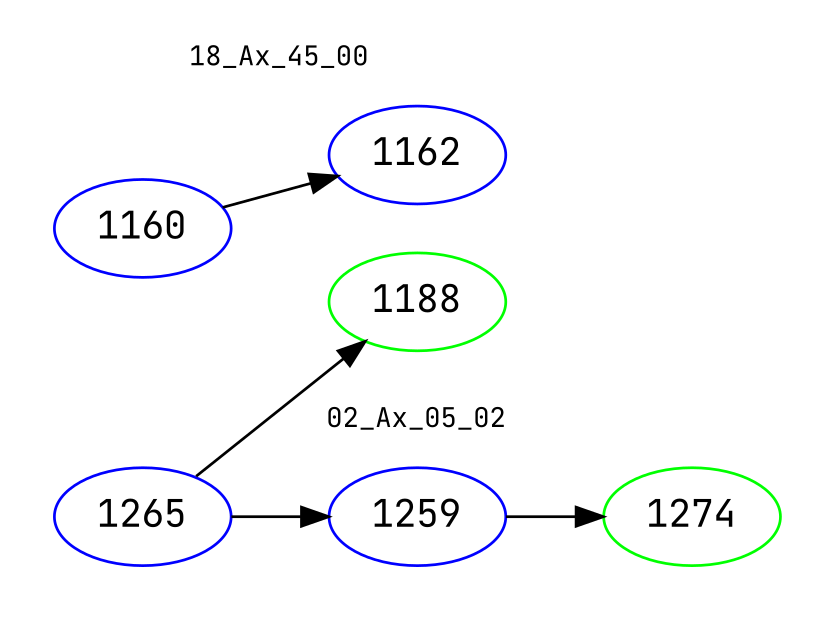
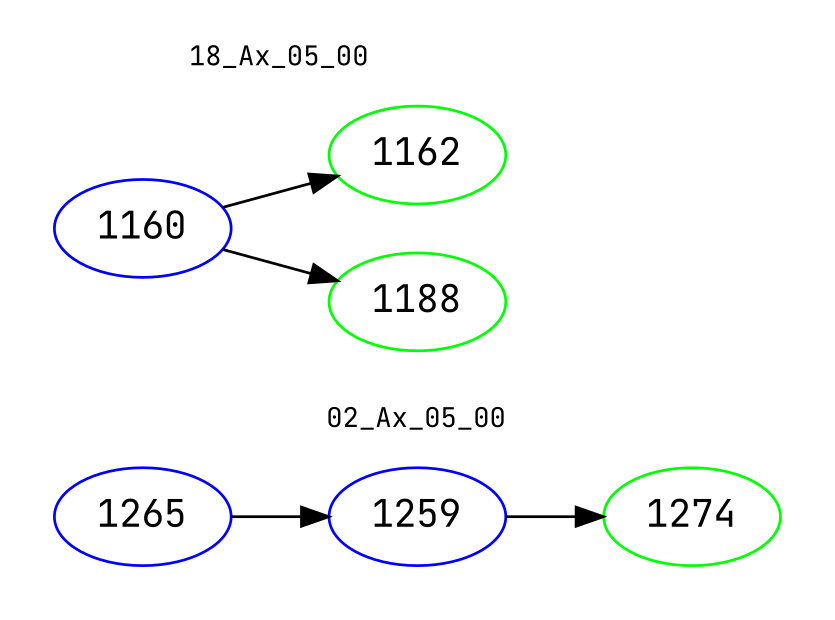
(280, 58) -> (280, 58)
(417, 155) -> (417, 155)
(270, 417) -> (267, 262)
(417, 420) -> (417, 420)
